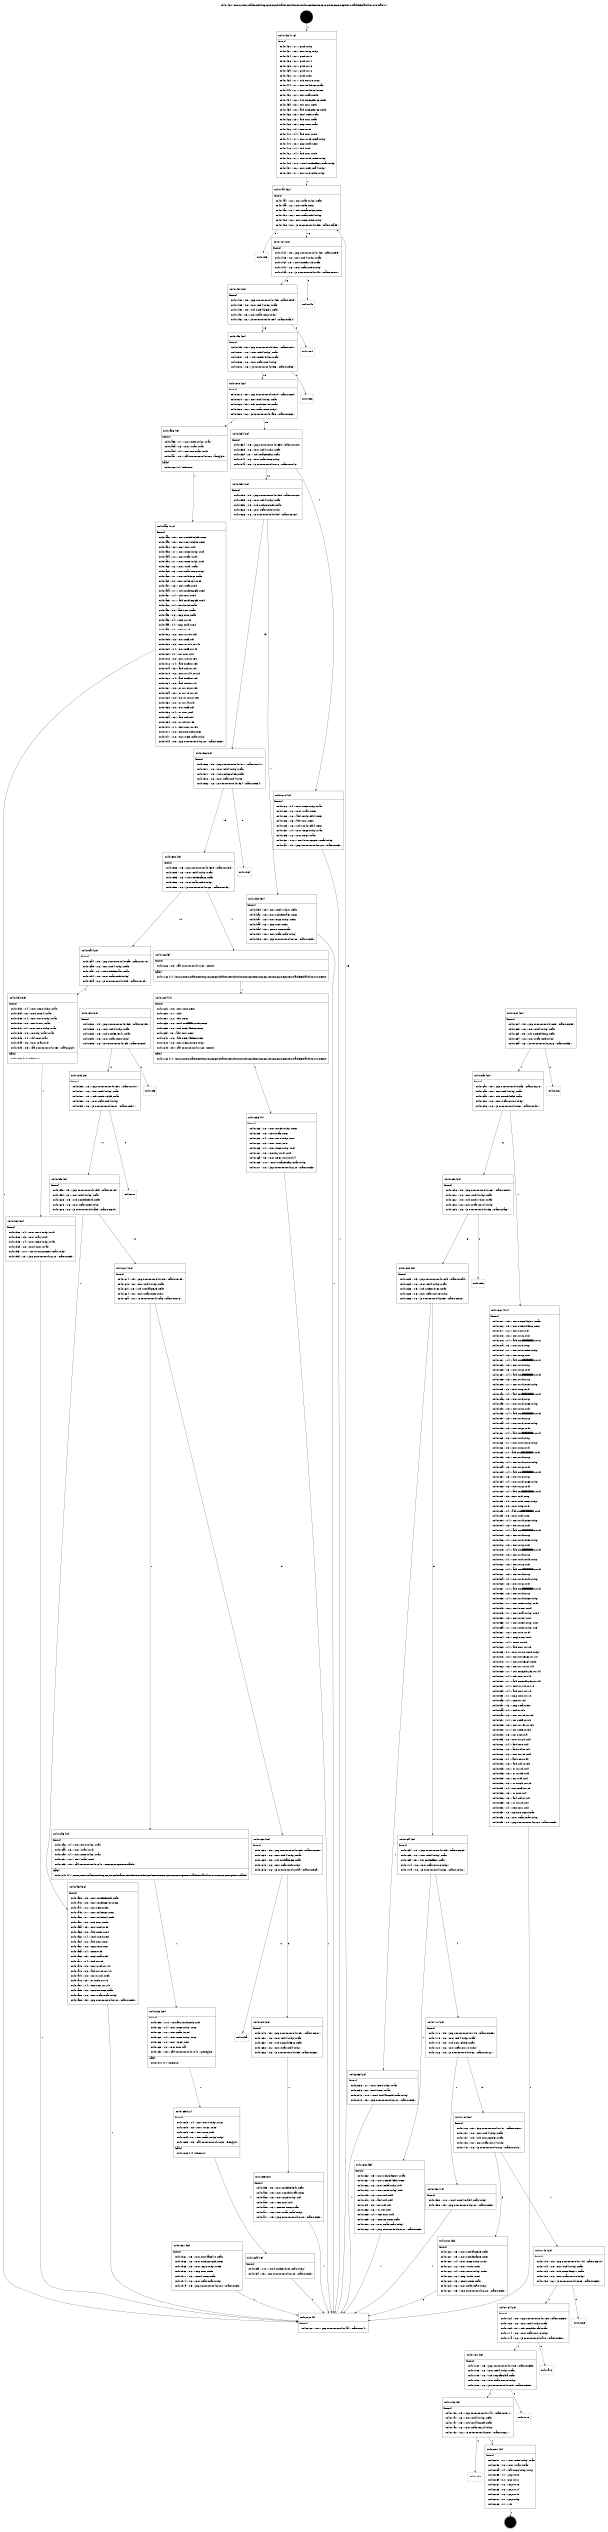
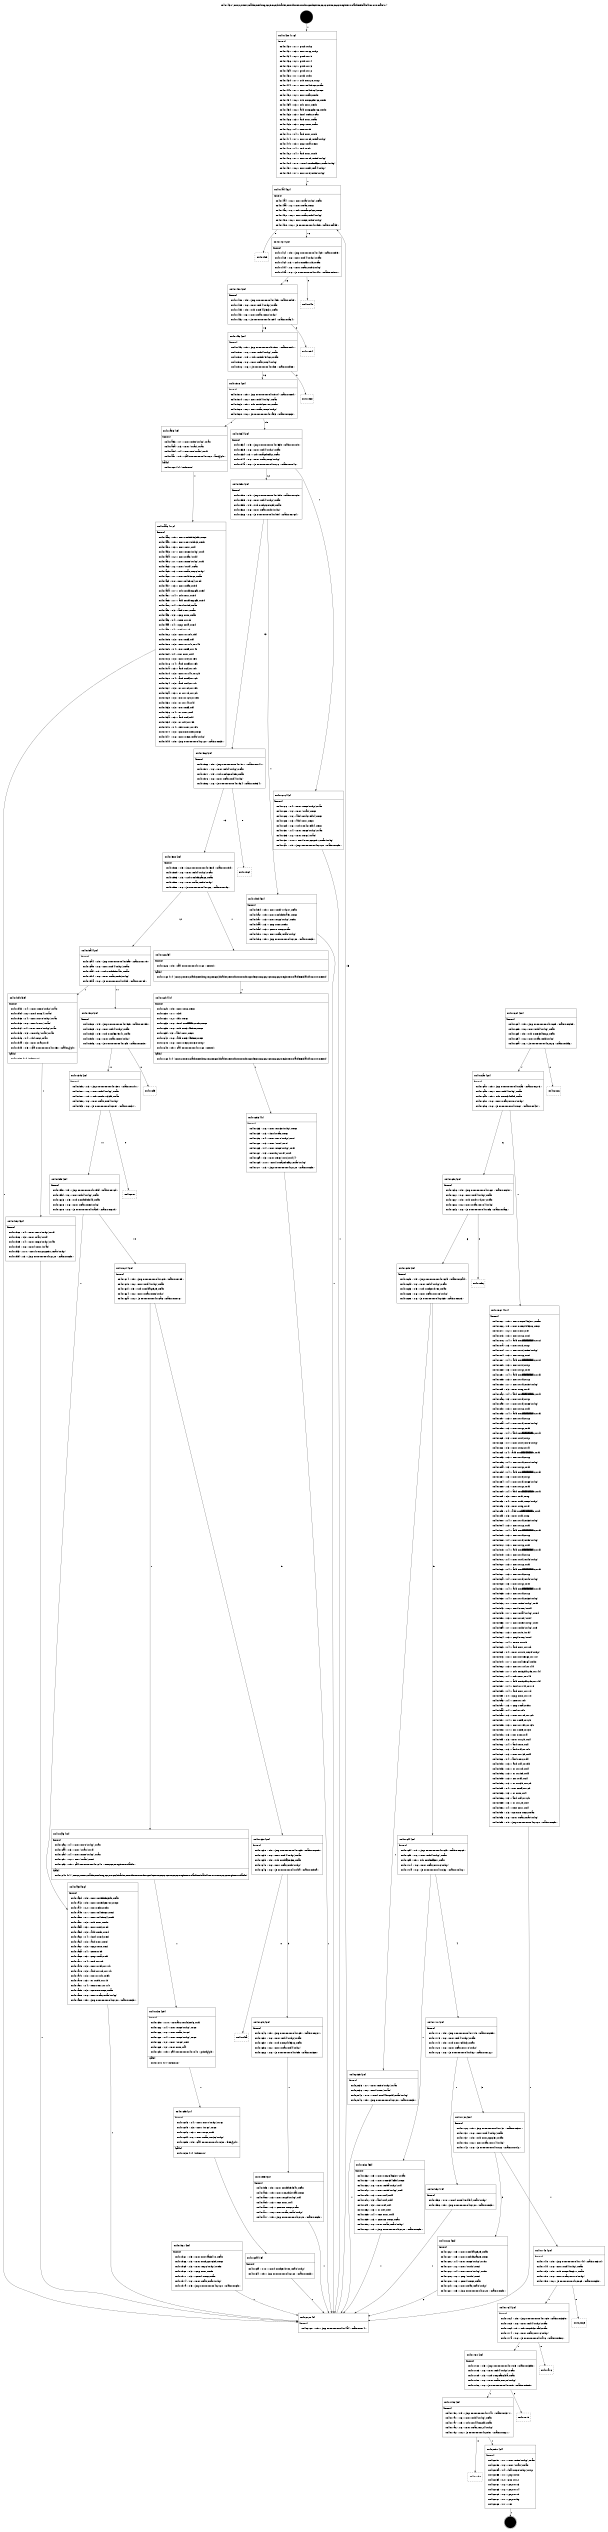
none -> (115, 996)
